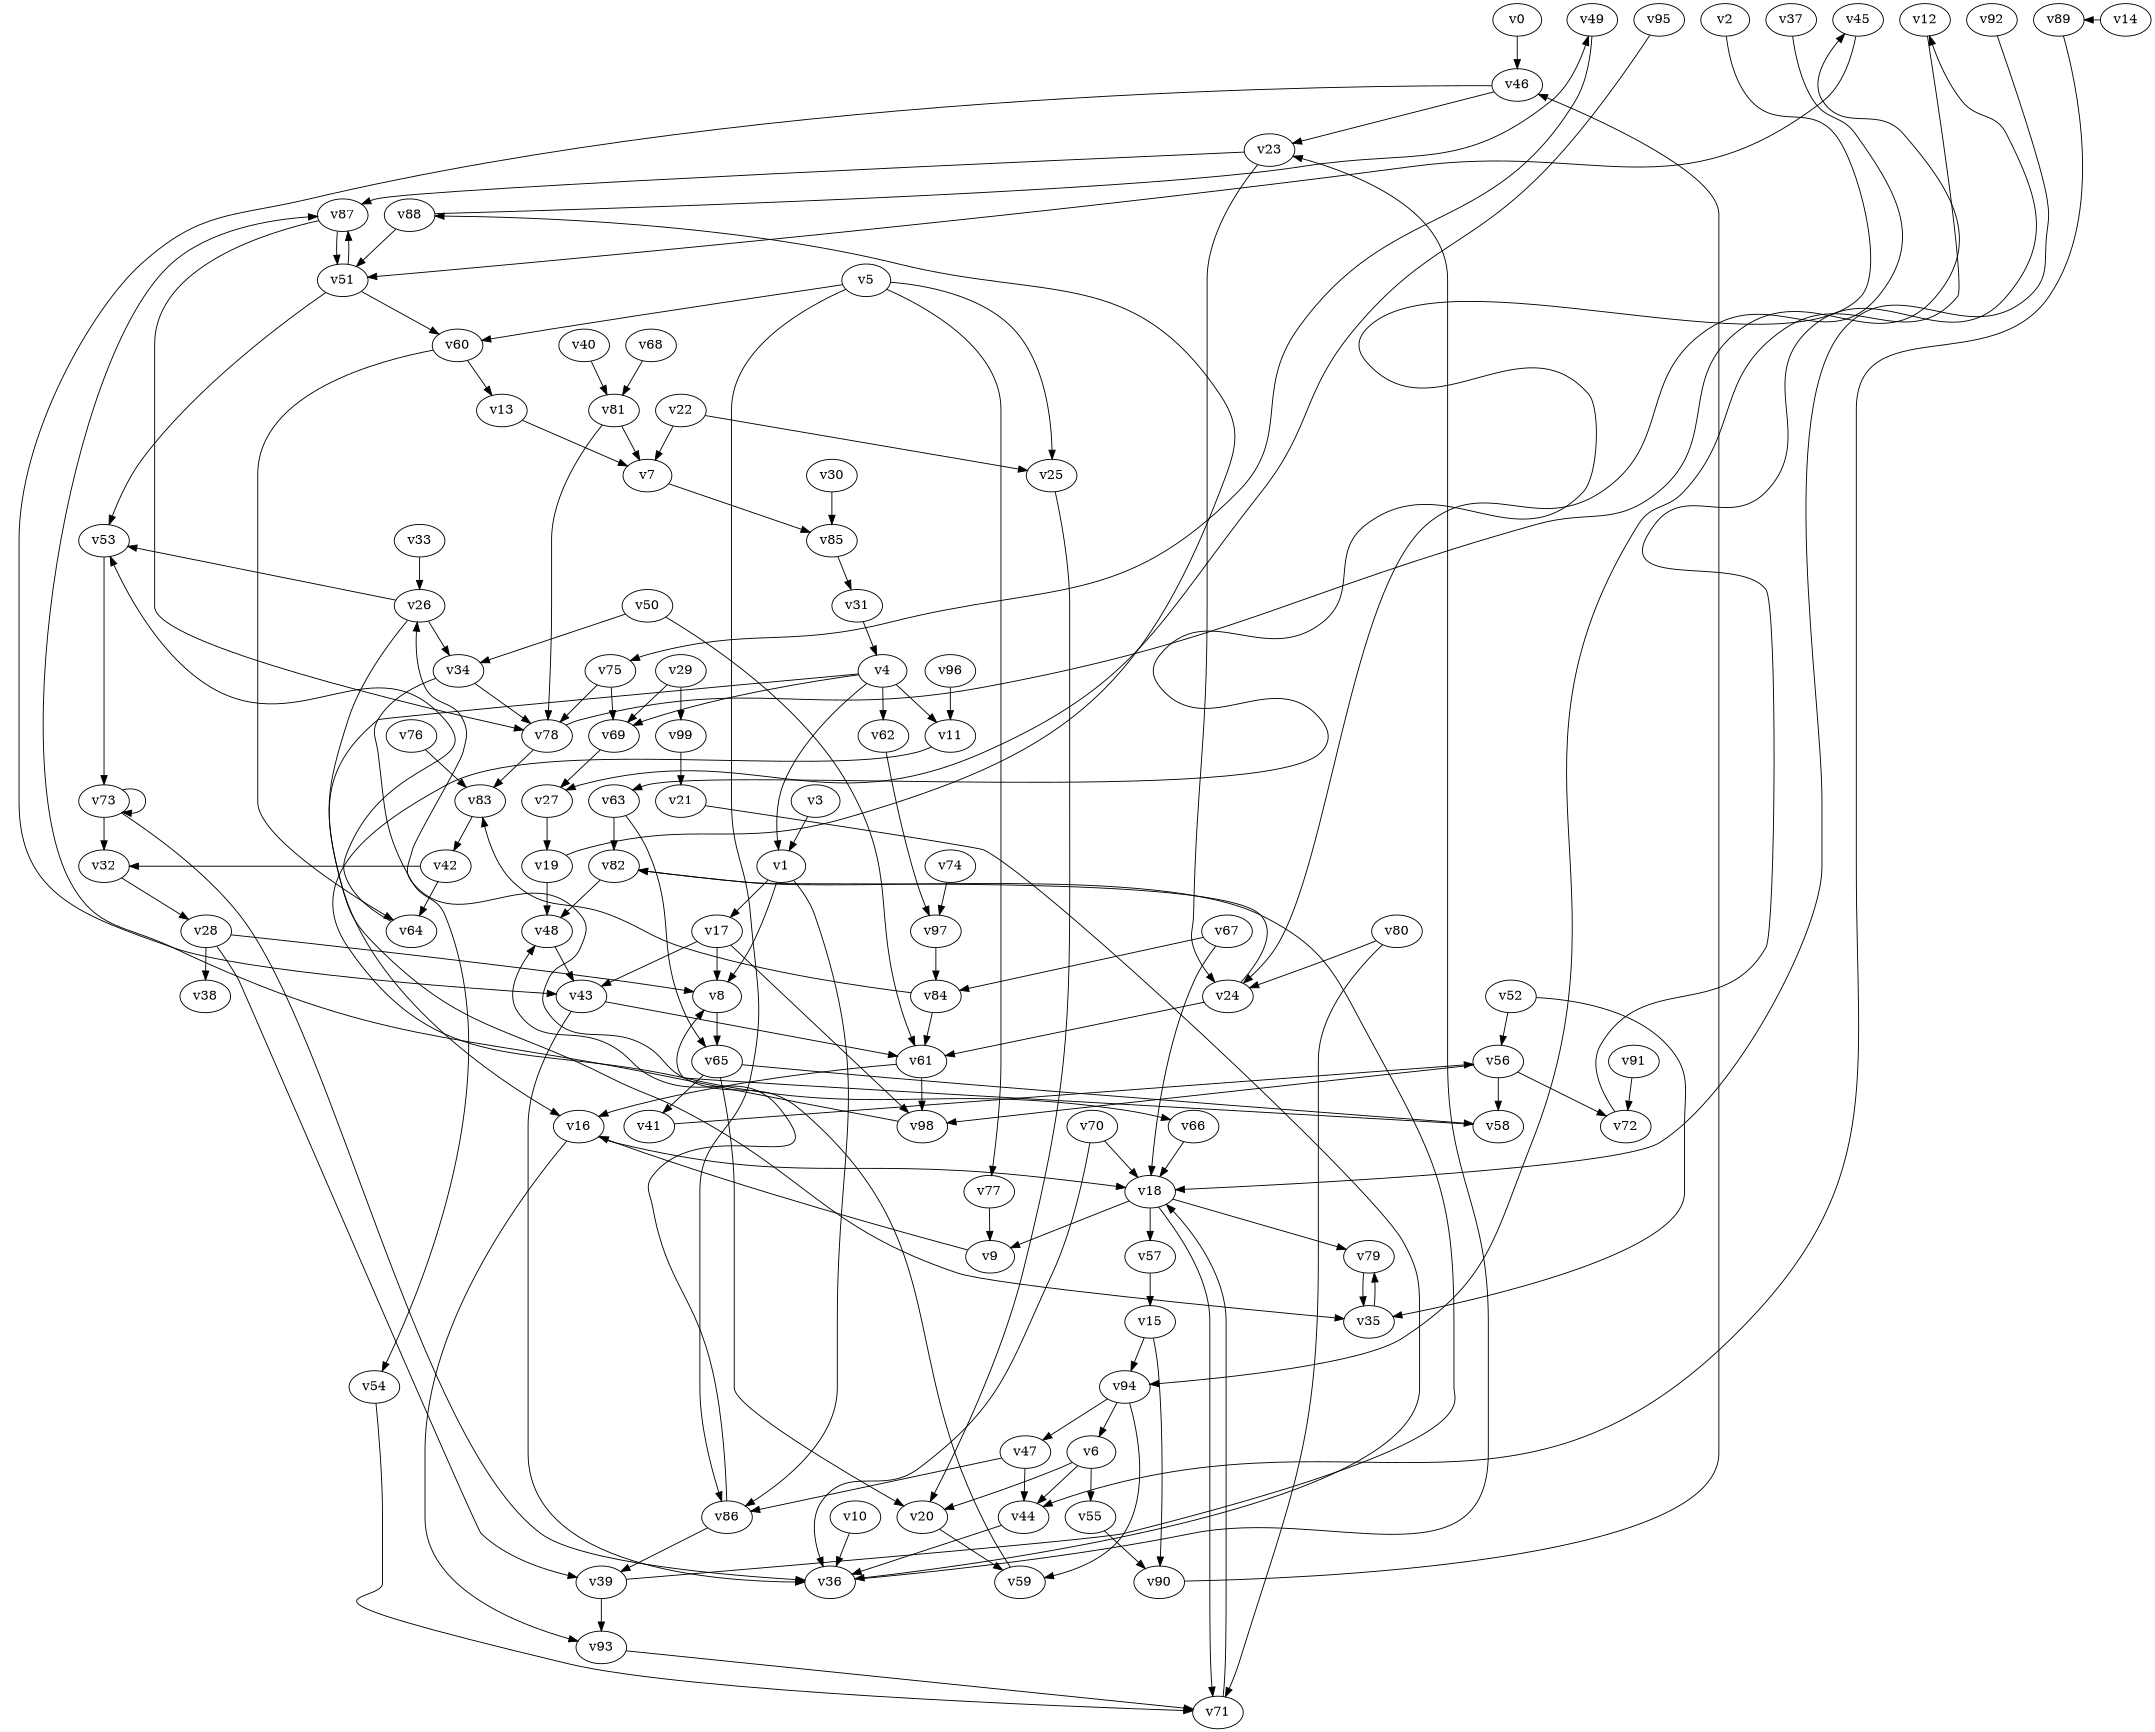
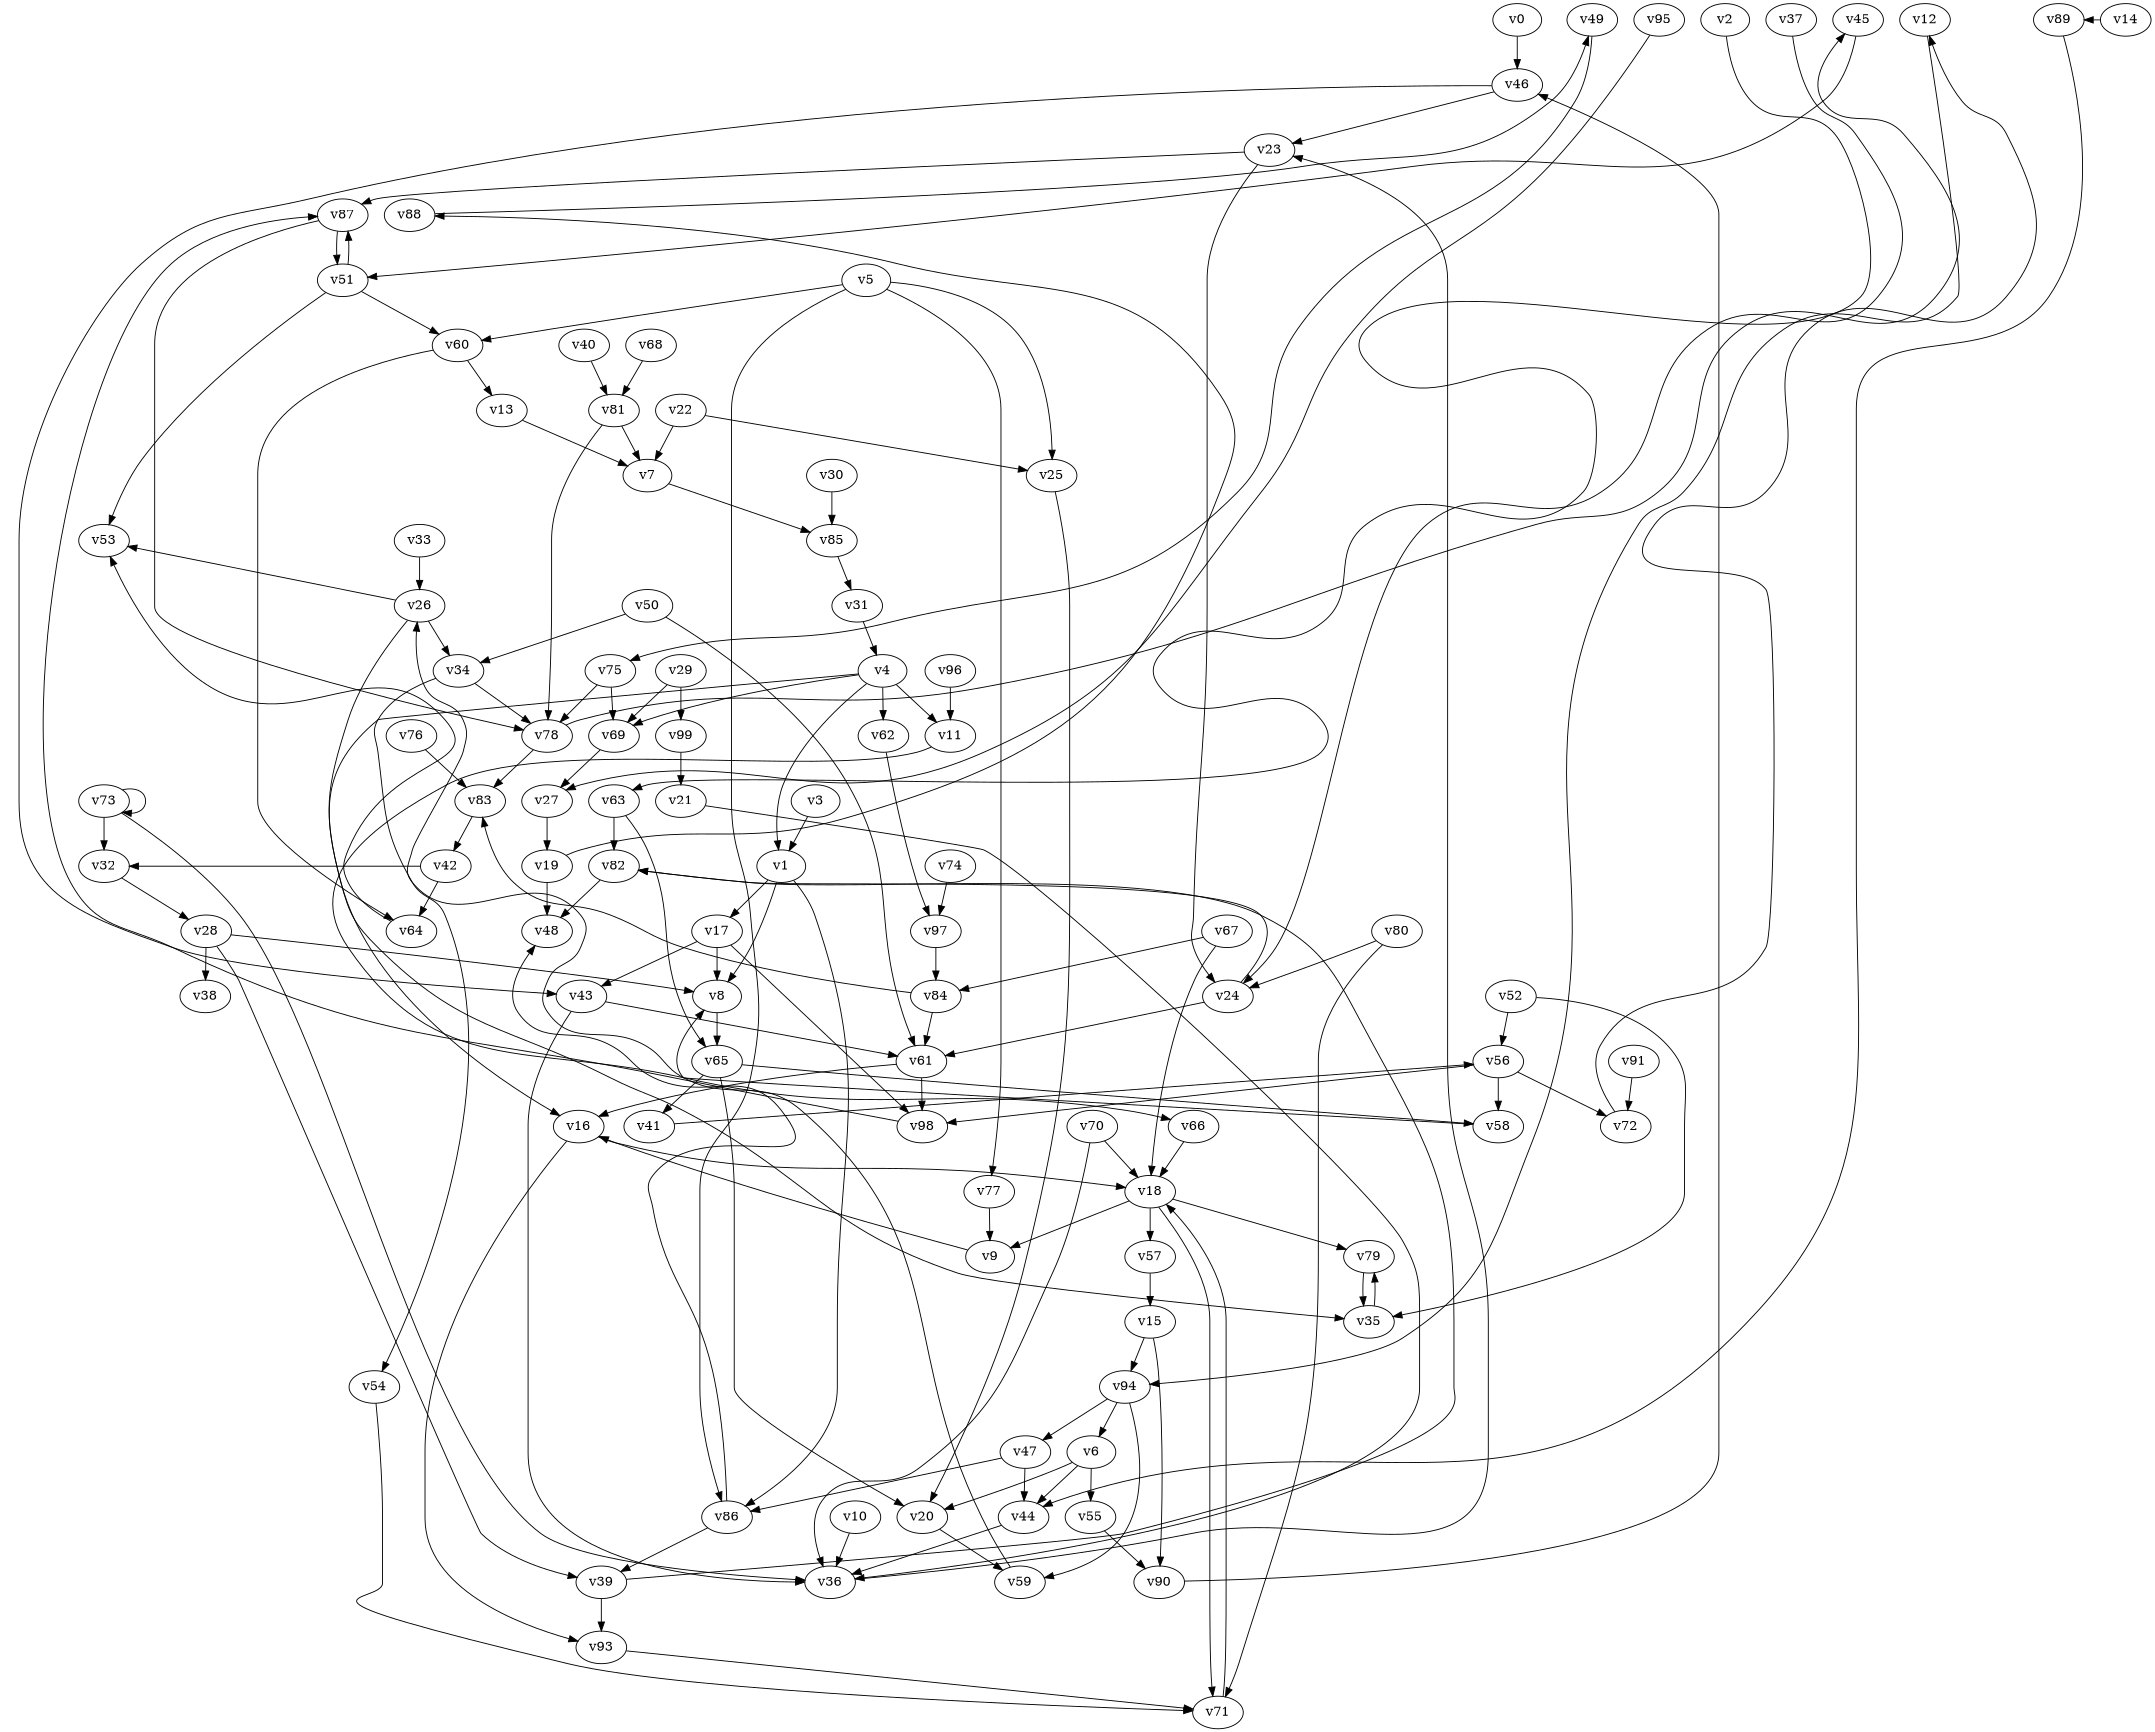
(1992, 20) -> none
(379, 245) -> none
(104, 666) -> none
(561, 958) -> none
